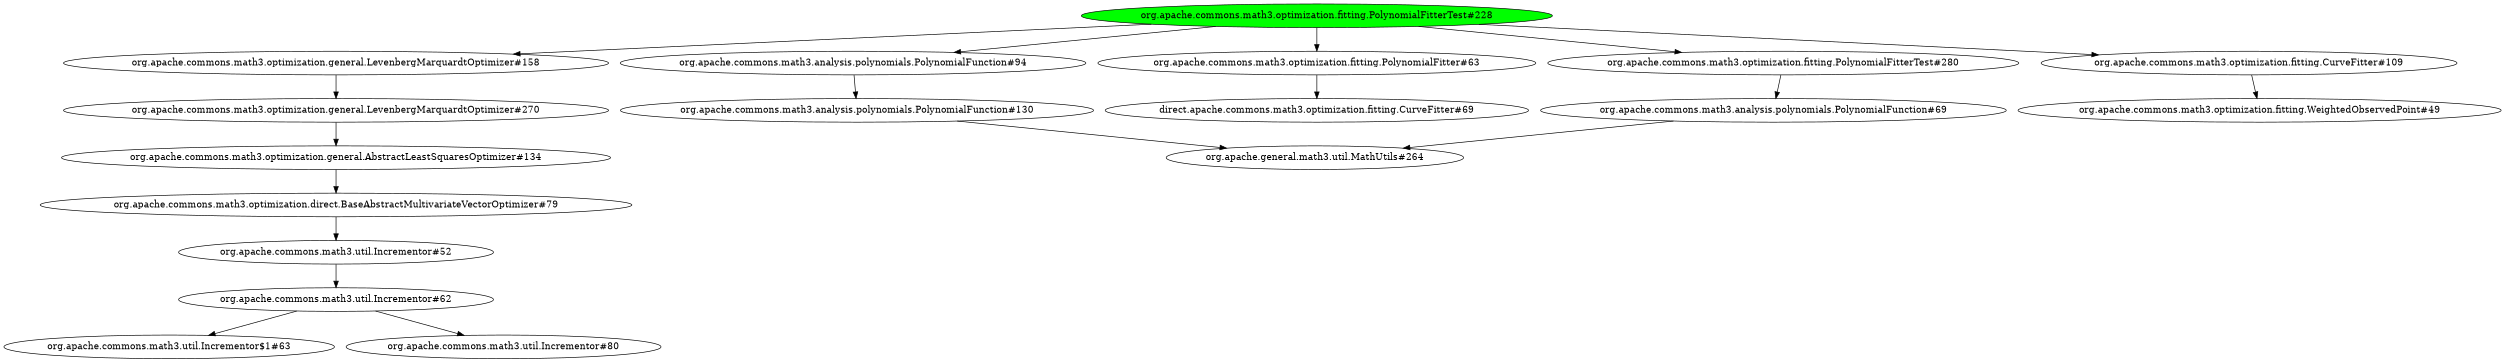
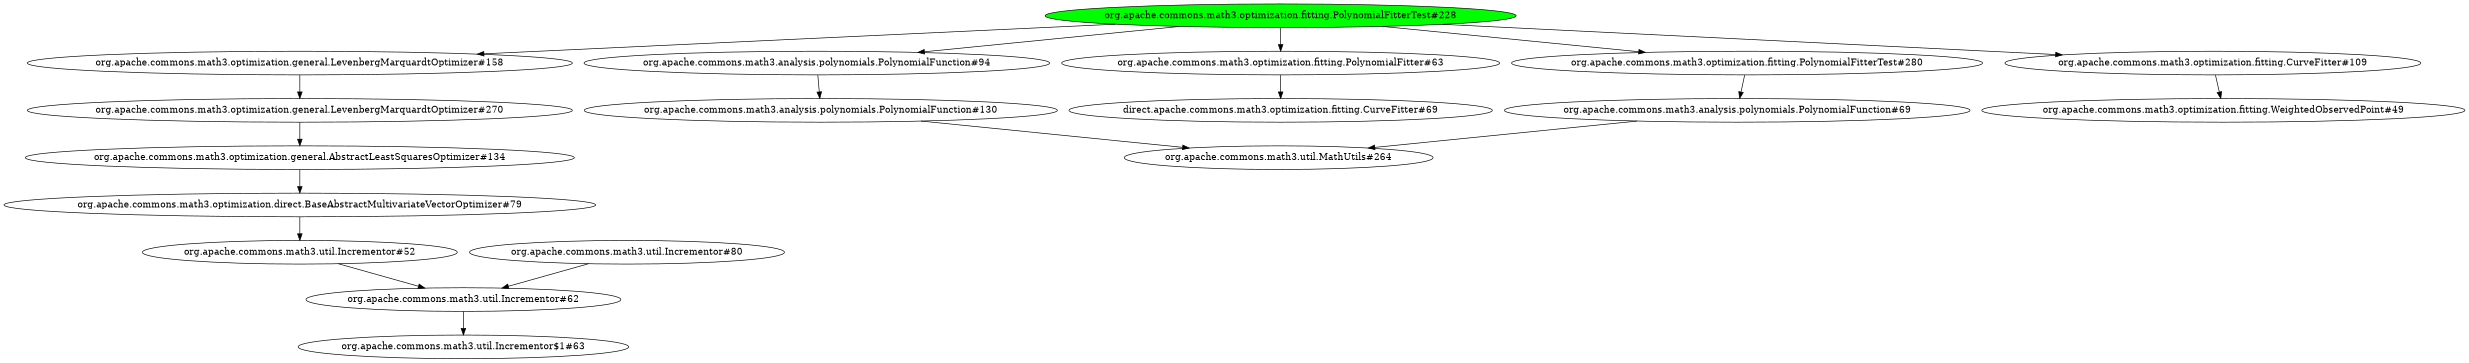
(1315, 158) -> (1279, 158)
(417, 322) -> (549, 275)
